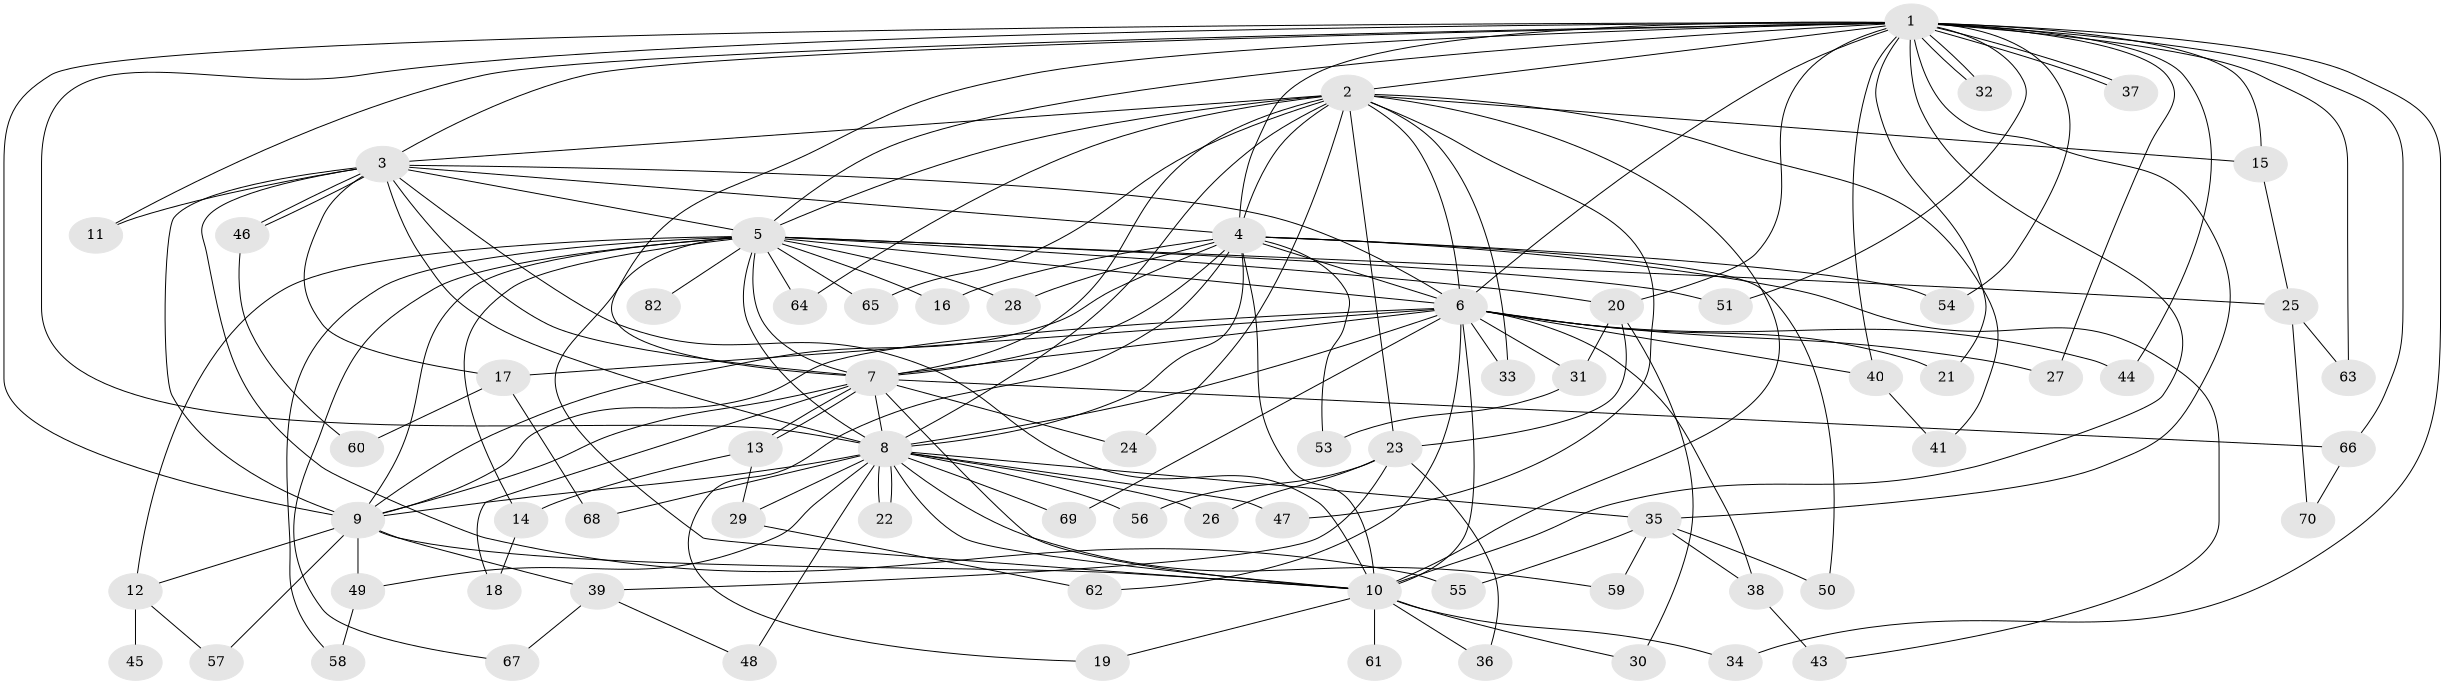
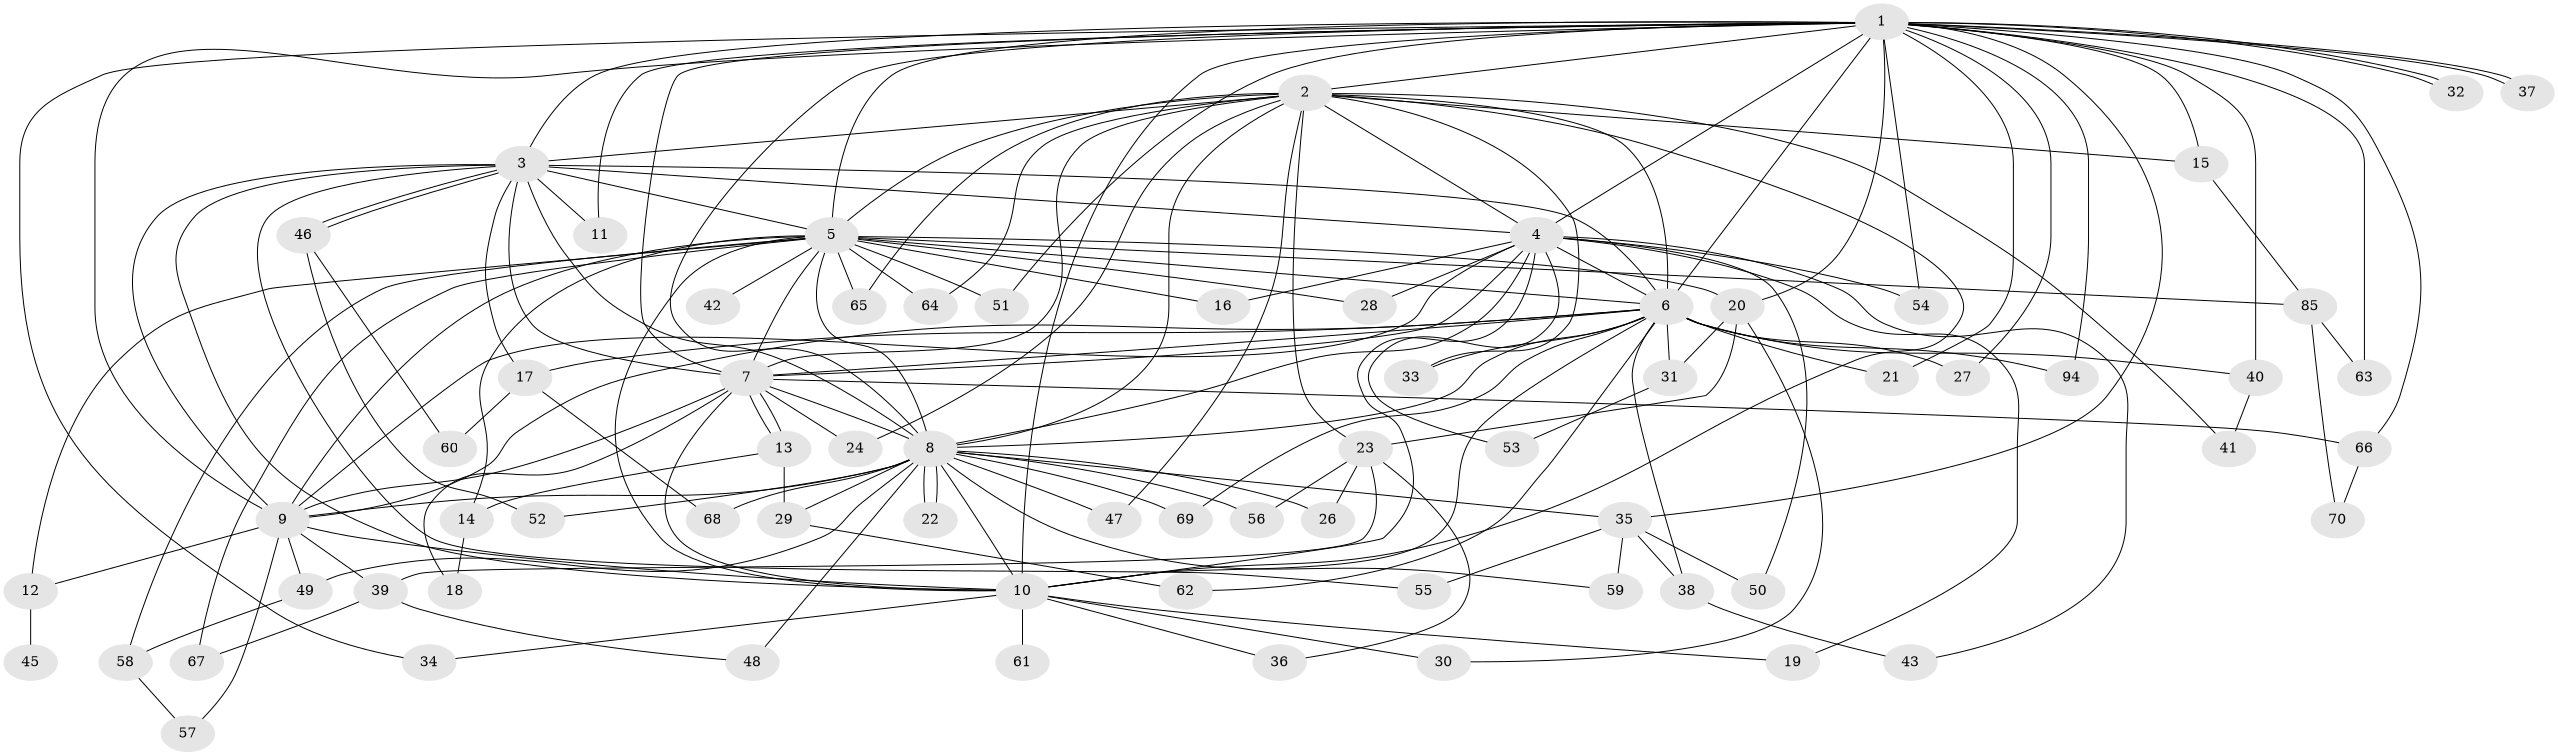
(654, 307) -> (713, 307)
(2291, 307) -> (2310, 307)
(2127, 378) -> (2072, 378)
none -> (538, 520)
(176, 627) -> (157, 698)
